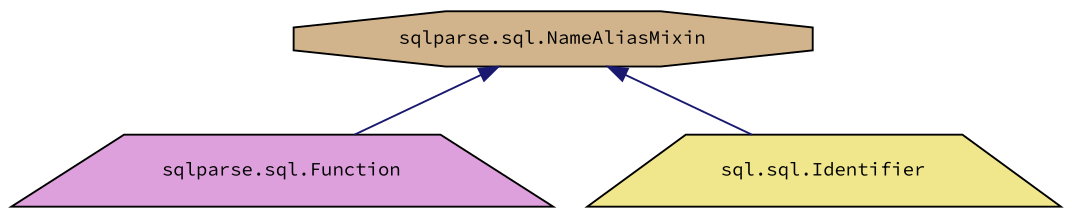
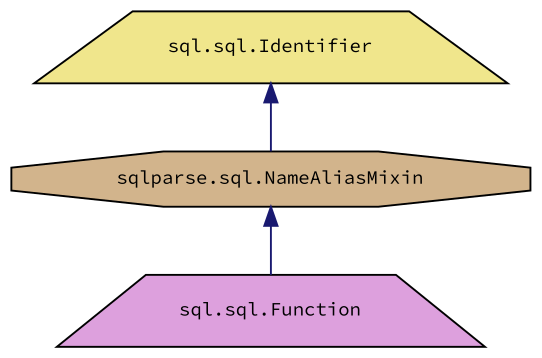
(689, 105) -> (271, 127)
(282, 171) -> (271, 311)
